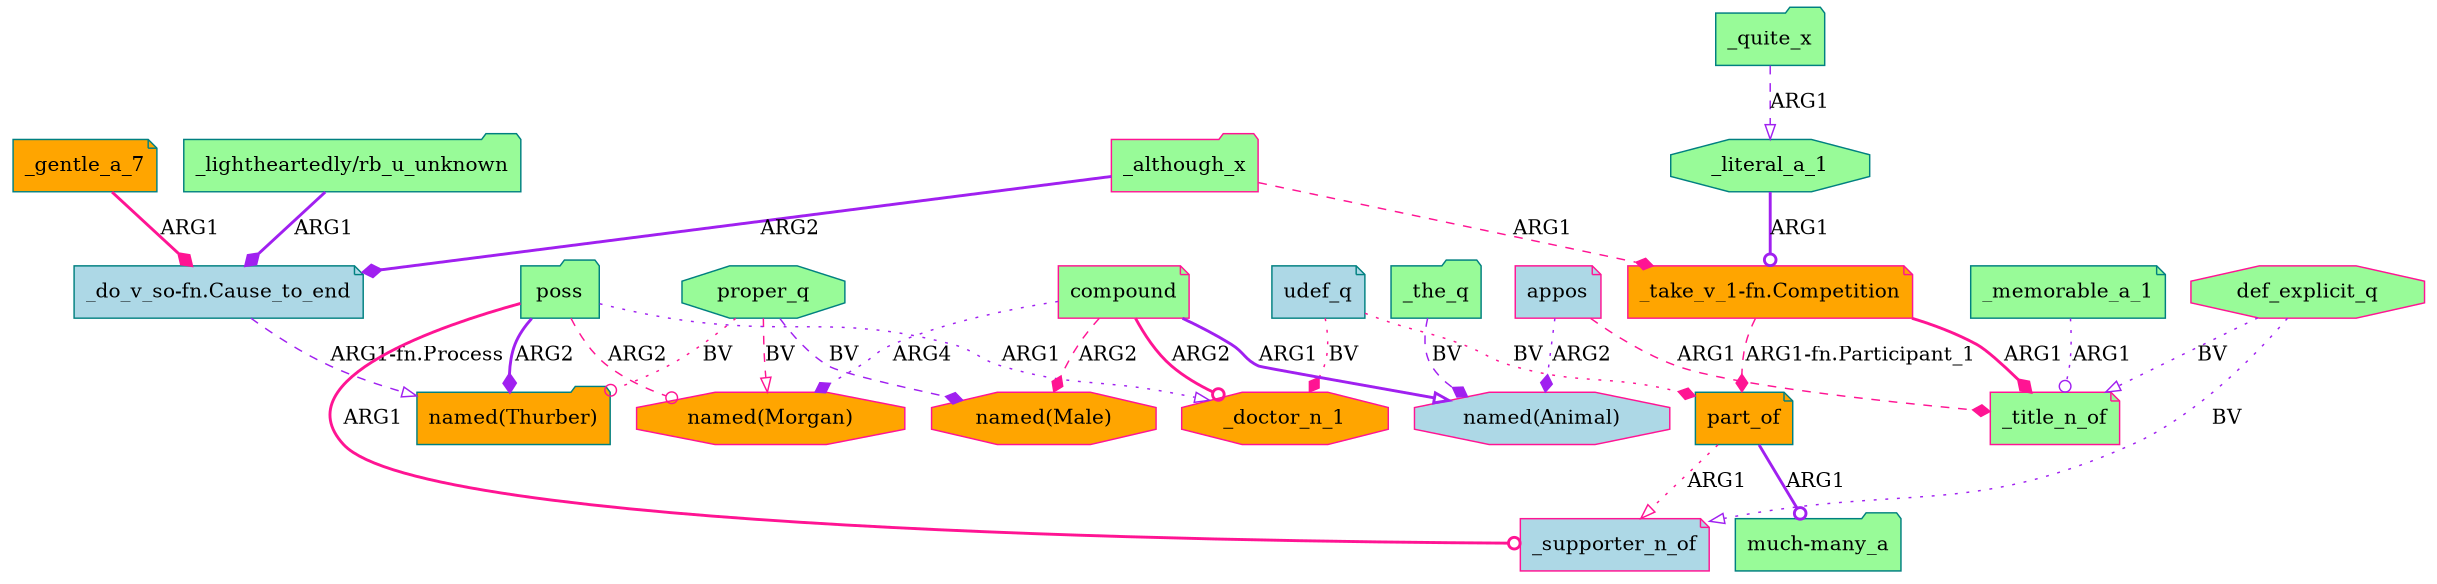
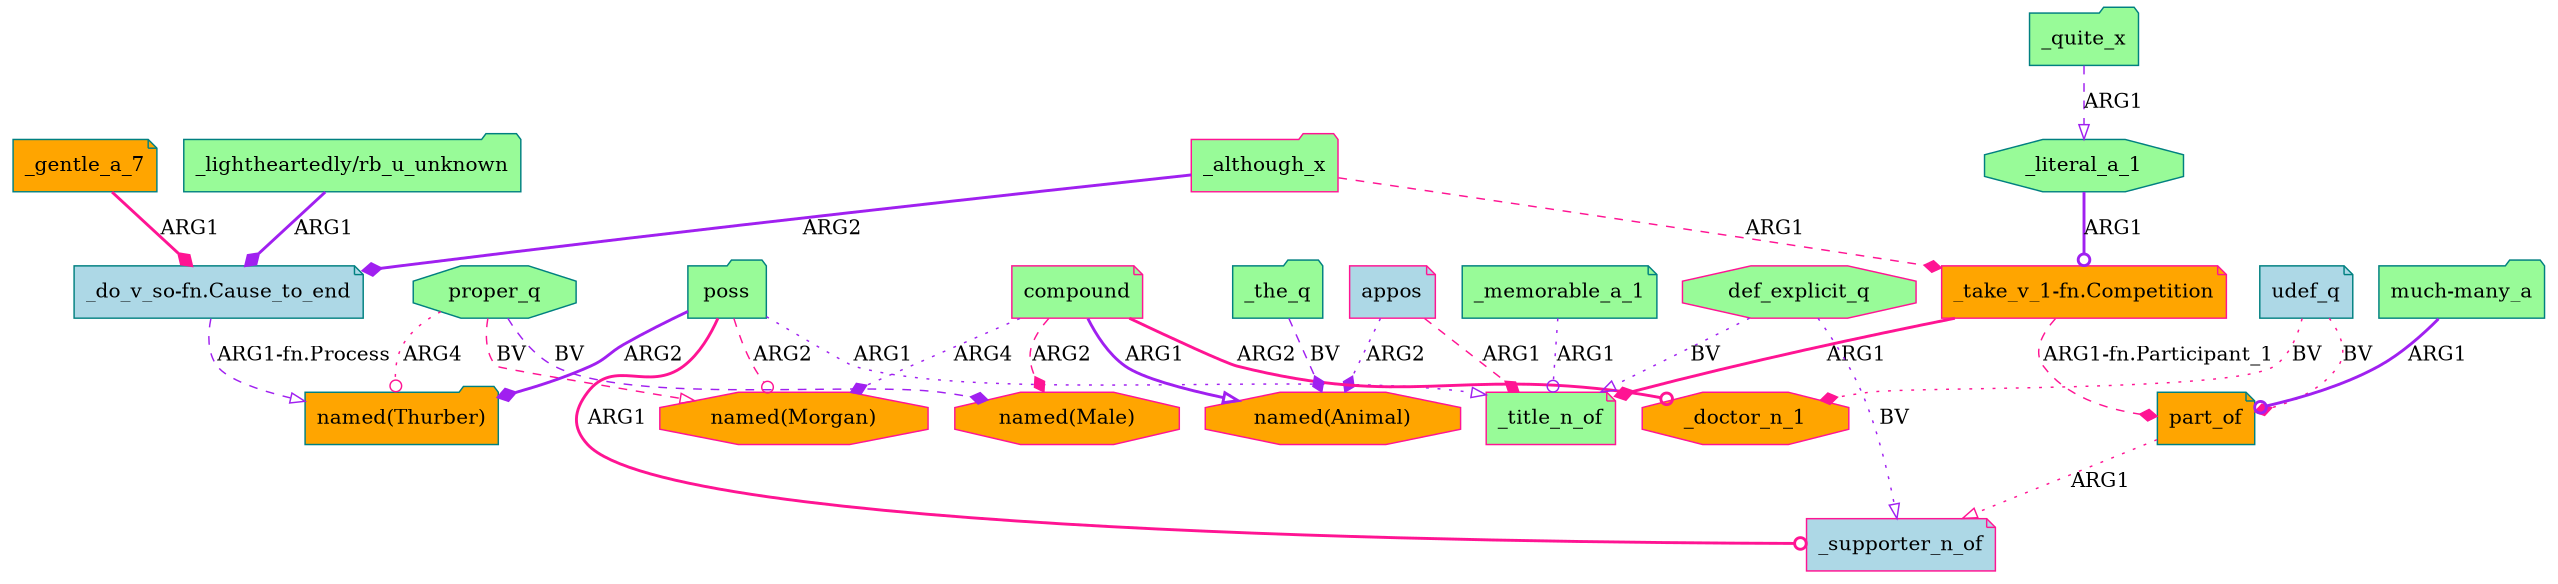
(885, 331) -> (1112, 385)
(718, 355) -> (433, 355)
(1542, 418) -> (1333, 418)
(1778, 477) -> (2360, 376)
